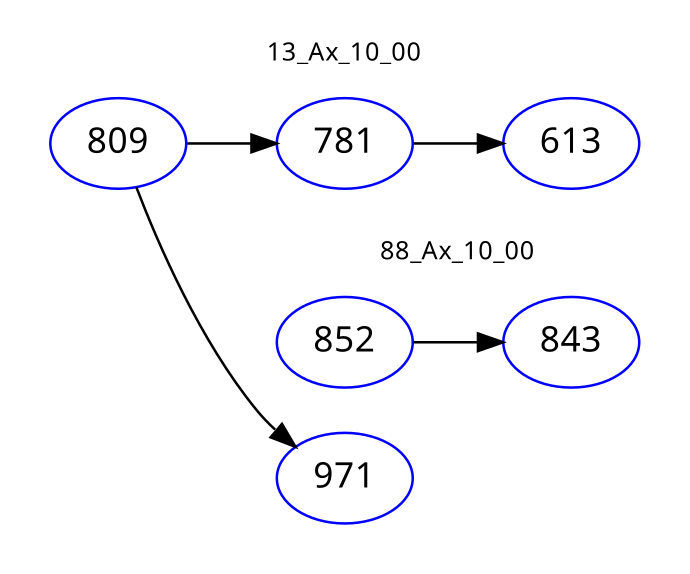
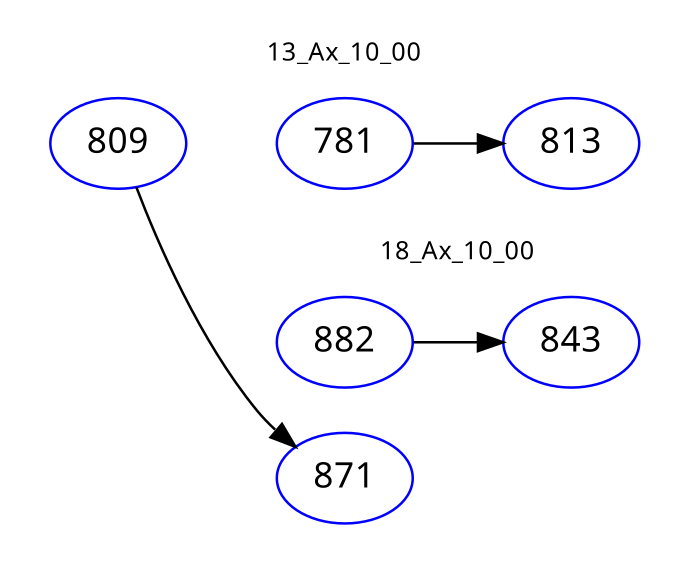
(219, 143) -> none
(571, 143) -> (571, 143)
(458, 253) -> (458, 253)
(345, 342) -> (345, 342)
(345, 478) -> (345, 478)
